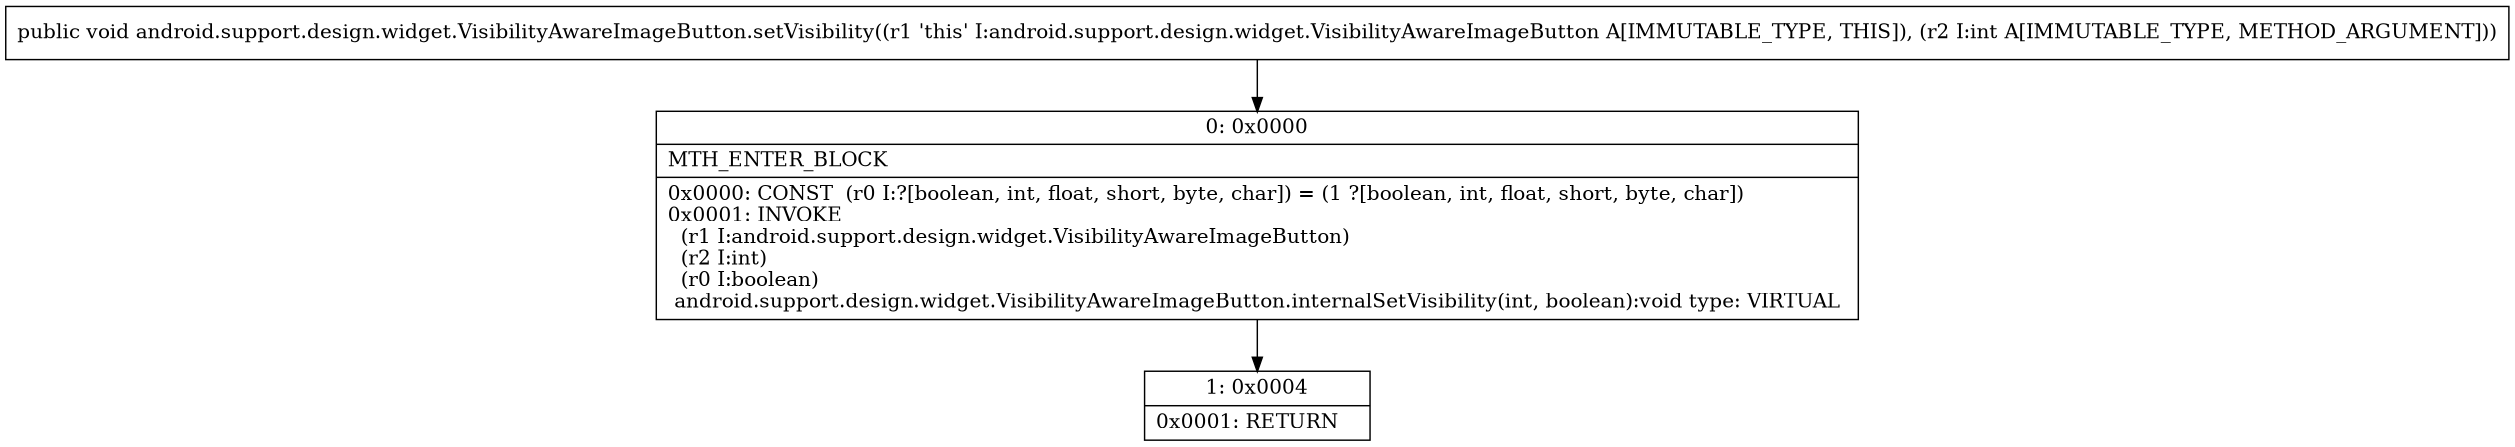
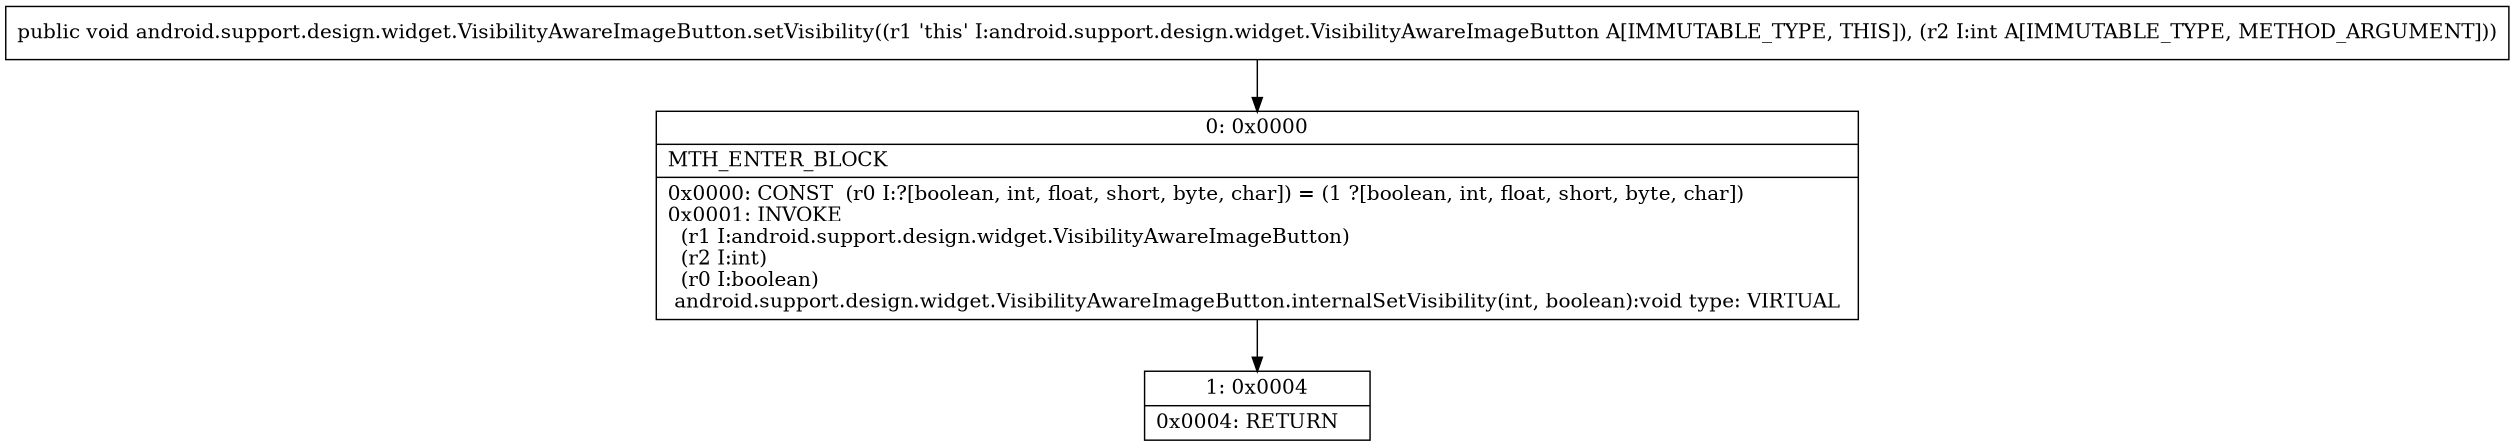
(1257, 422) -> (1257, 422)
